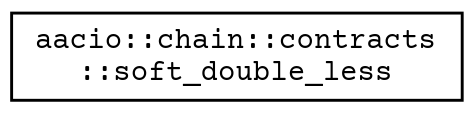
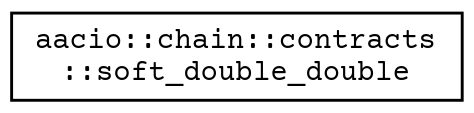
(237, 57) -> (237, 57)
